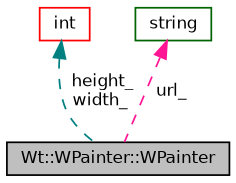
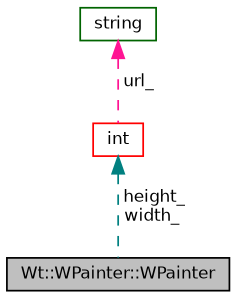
(142, 100) -> (118, 91)
